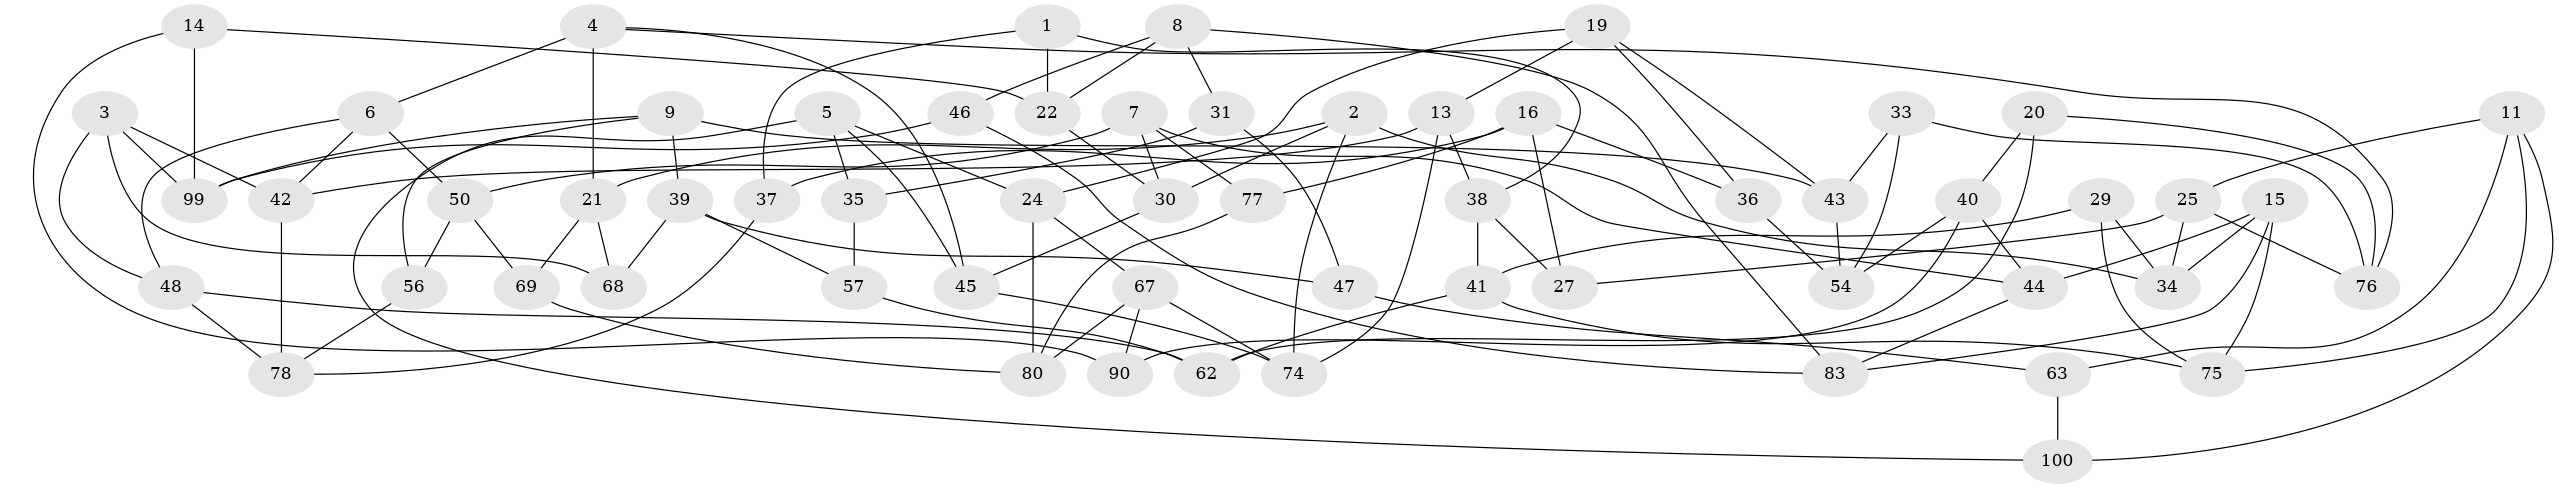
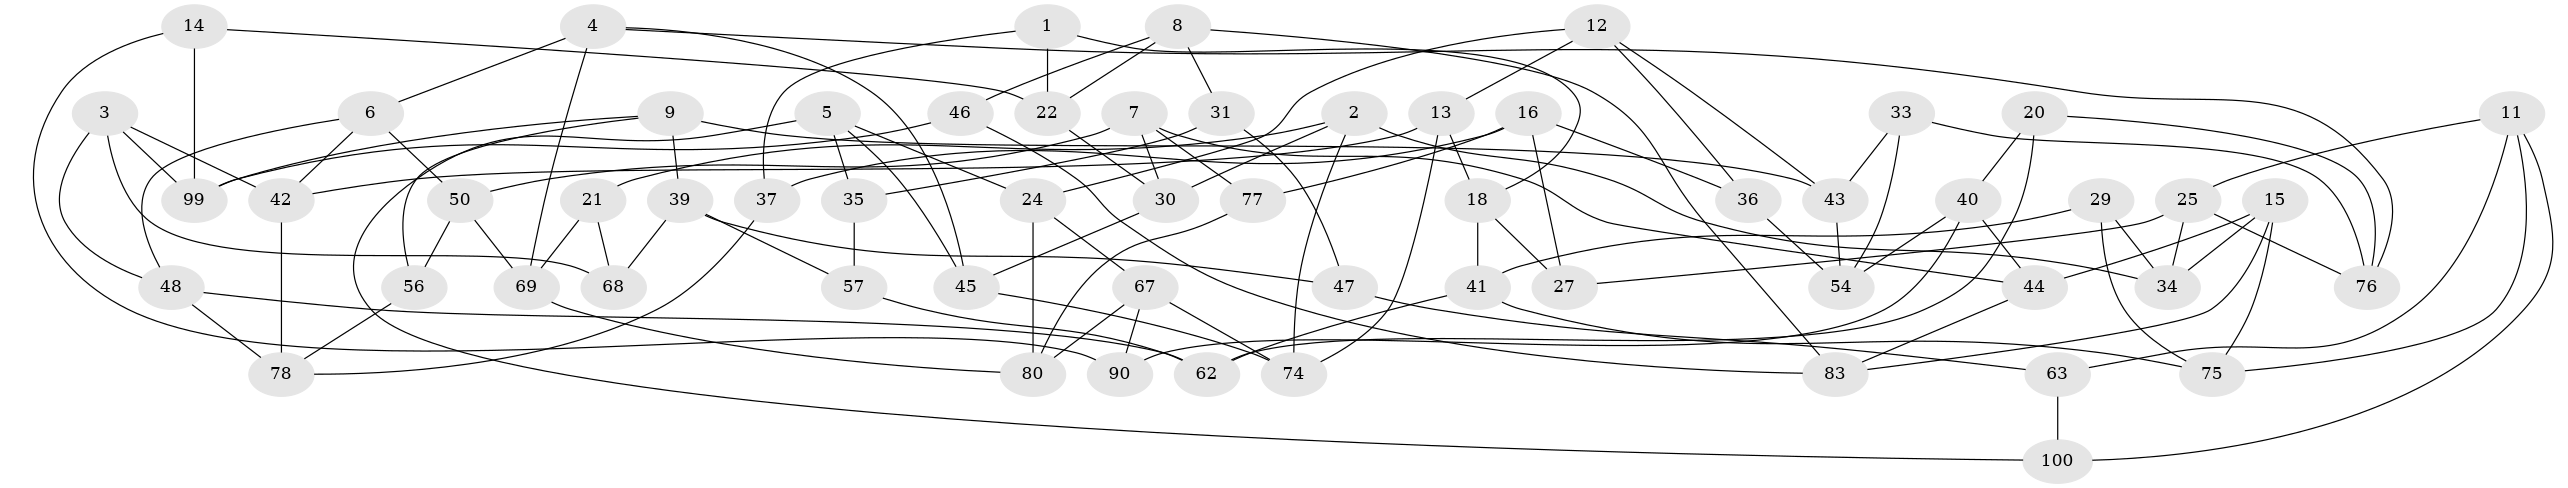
(1597, 27) -> (1597, 27)
(593, 110) -> (556, 156)
(1478, 201) -> (1478, 201)
